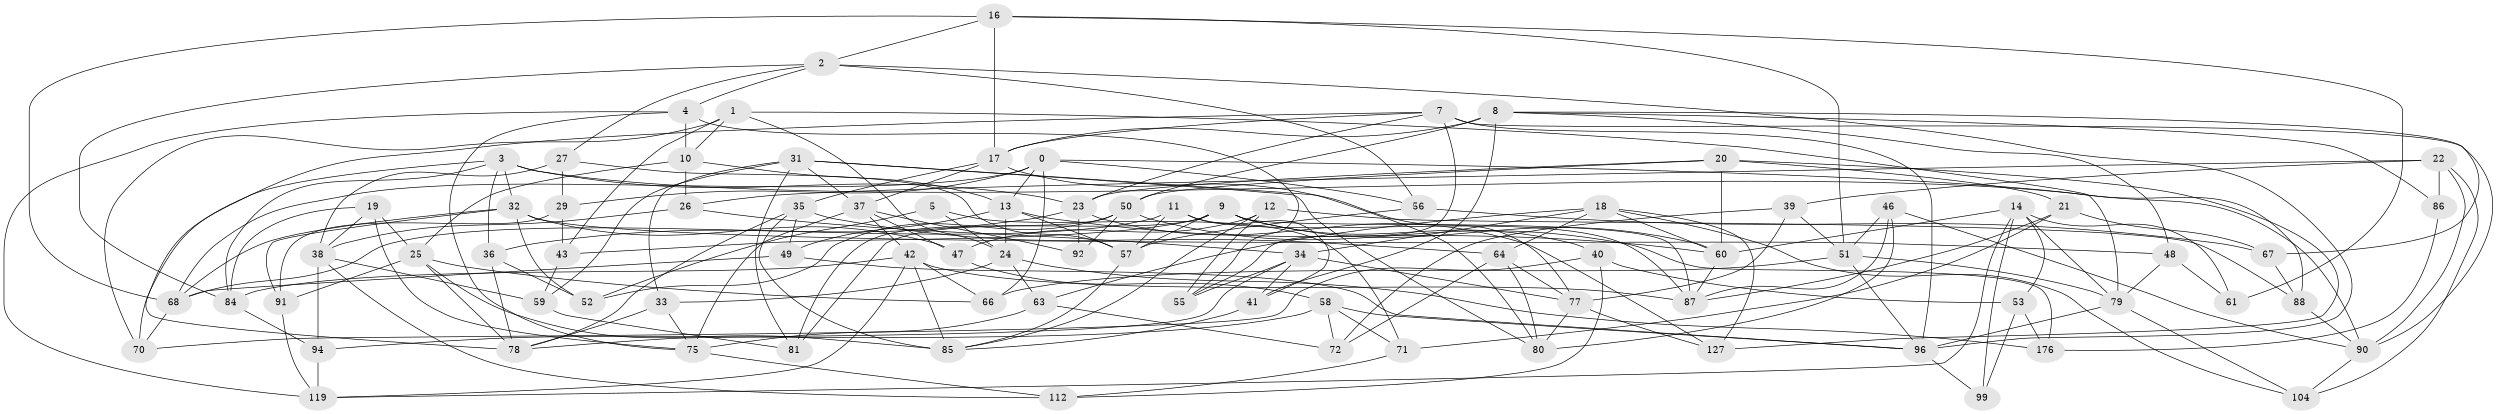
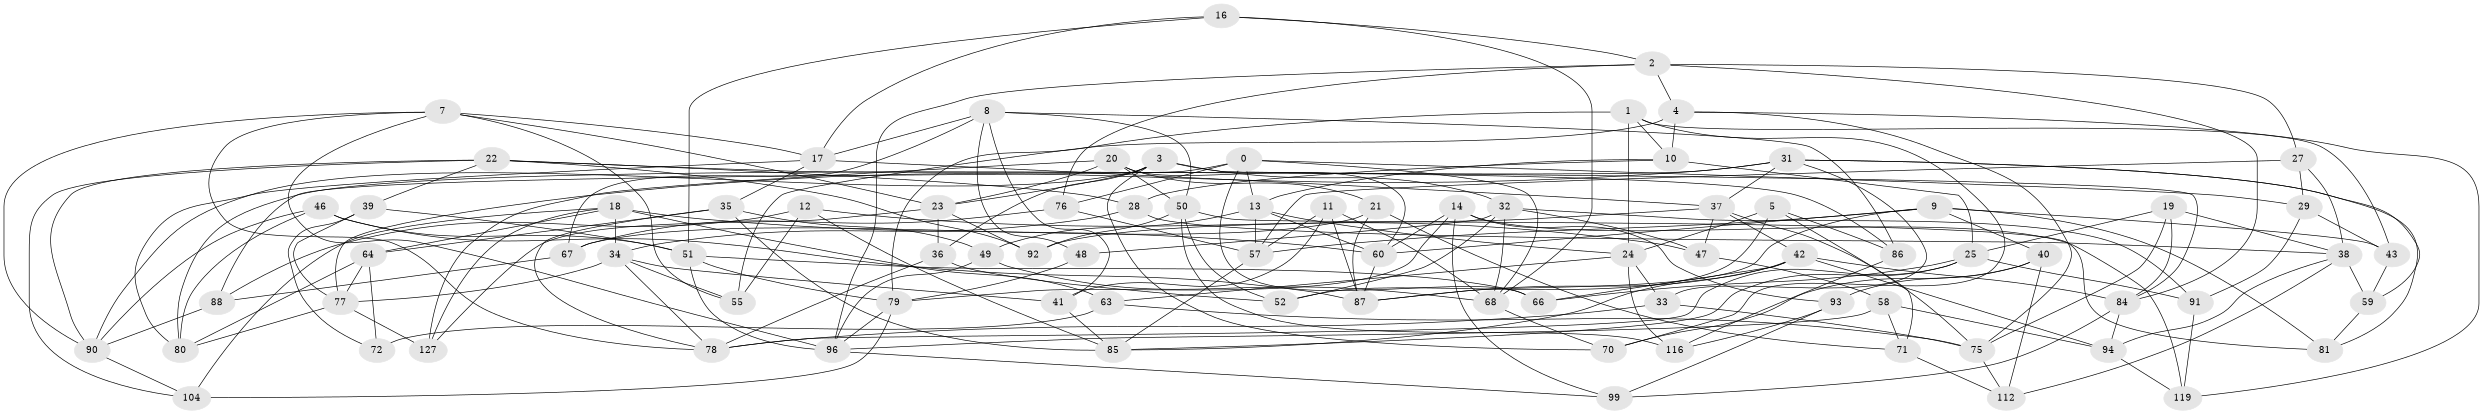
none -> (781, 187)
(686, 207) -> (1135, 207)
(1419, 207) -> (1062, 207)
none -> (1841, 232)
(2019, 303) -> (1836, 303)
(2232, 303) -> none
(1331, 327) -> none
(2045, 351) -> (1675, 351)
none -> (1877, 381)
(675, 382) -> (1954, 303)
